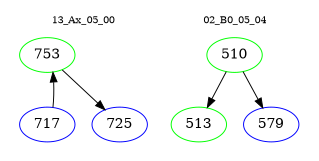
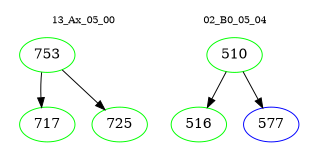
(54, 95) -> (41, 85)
(47, 125) -> (47, 125)
(120, 125) -> (120, 125)
(199, 125) -> (199, 125)
(271, 125) -> (271, 125)
